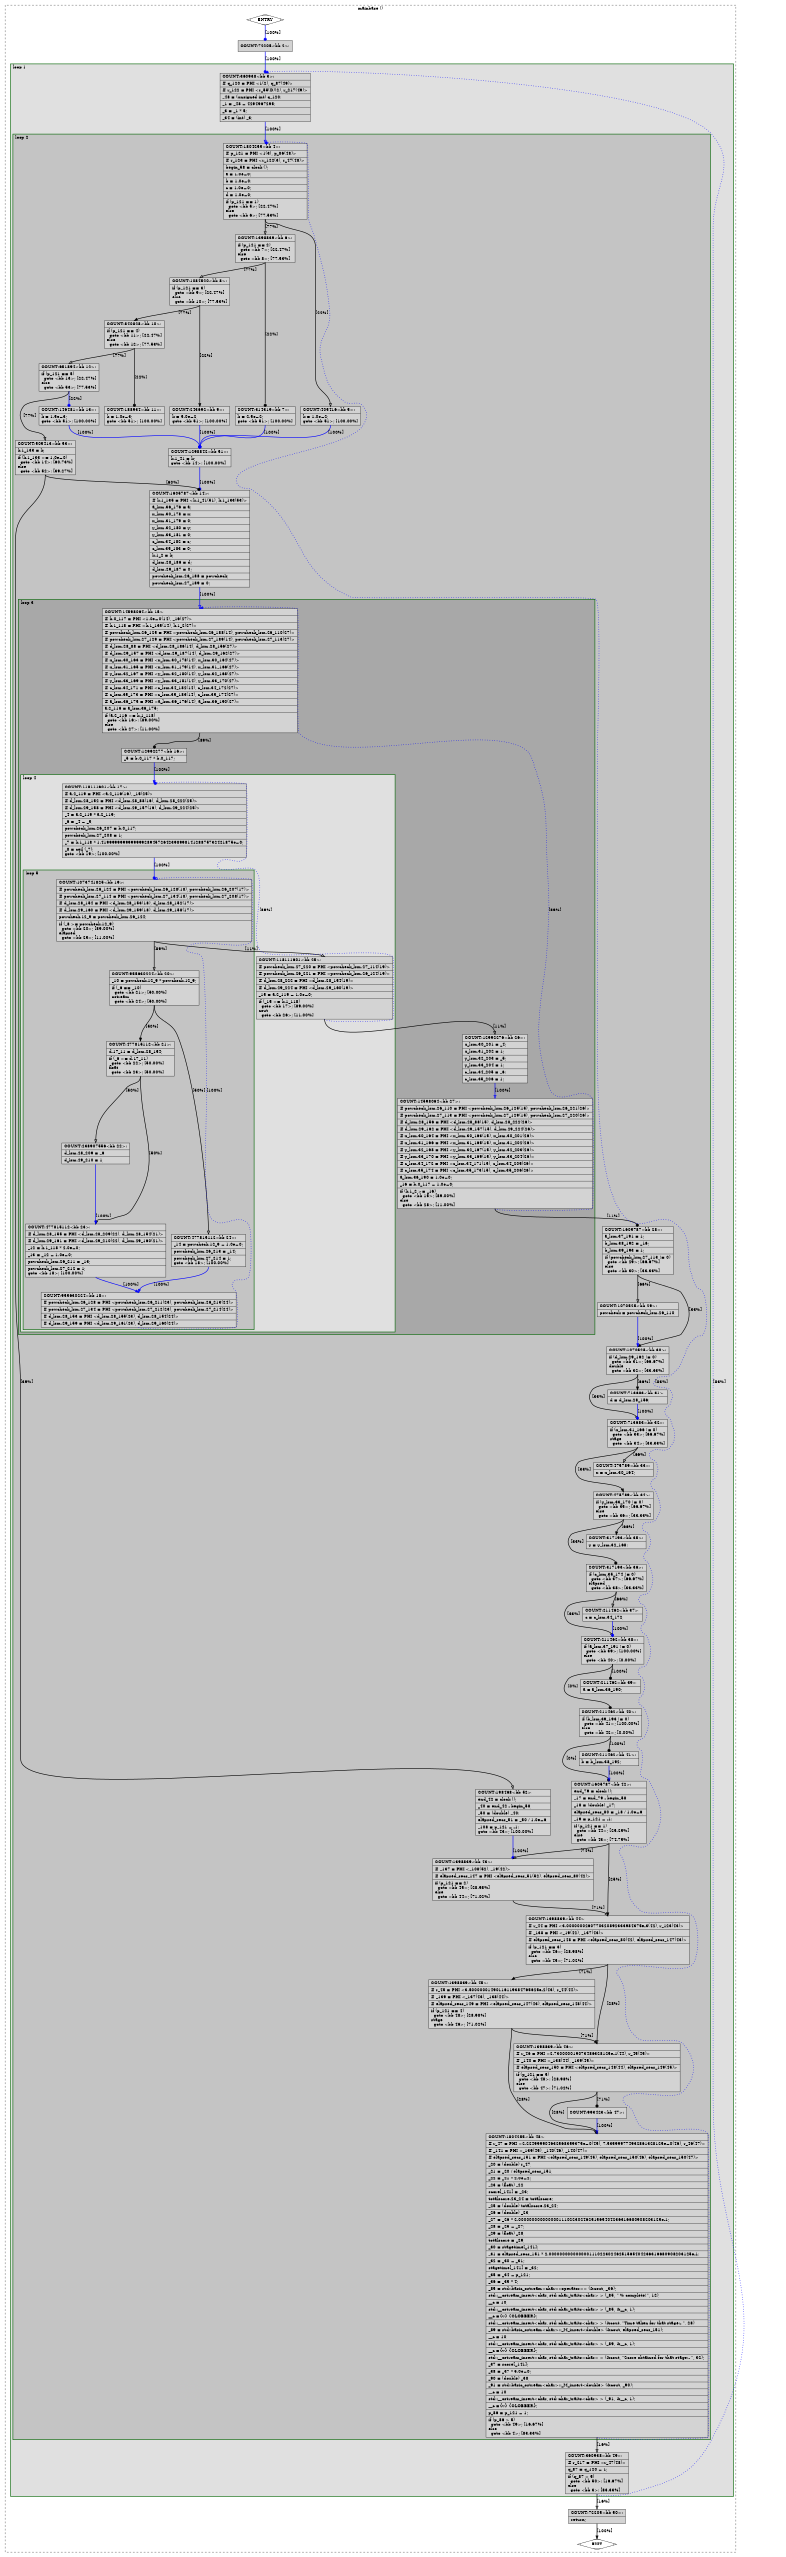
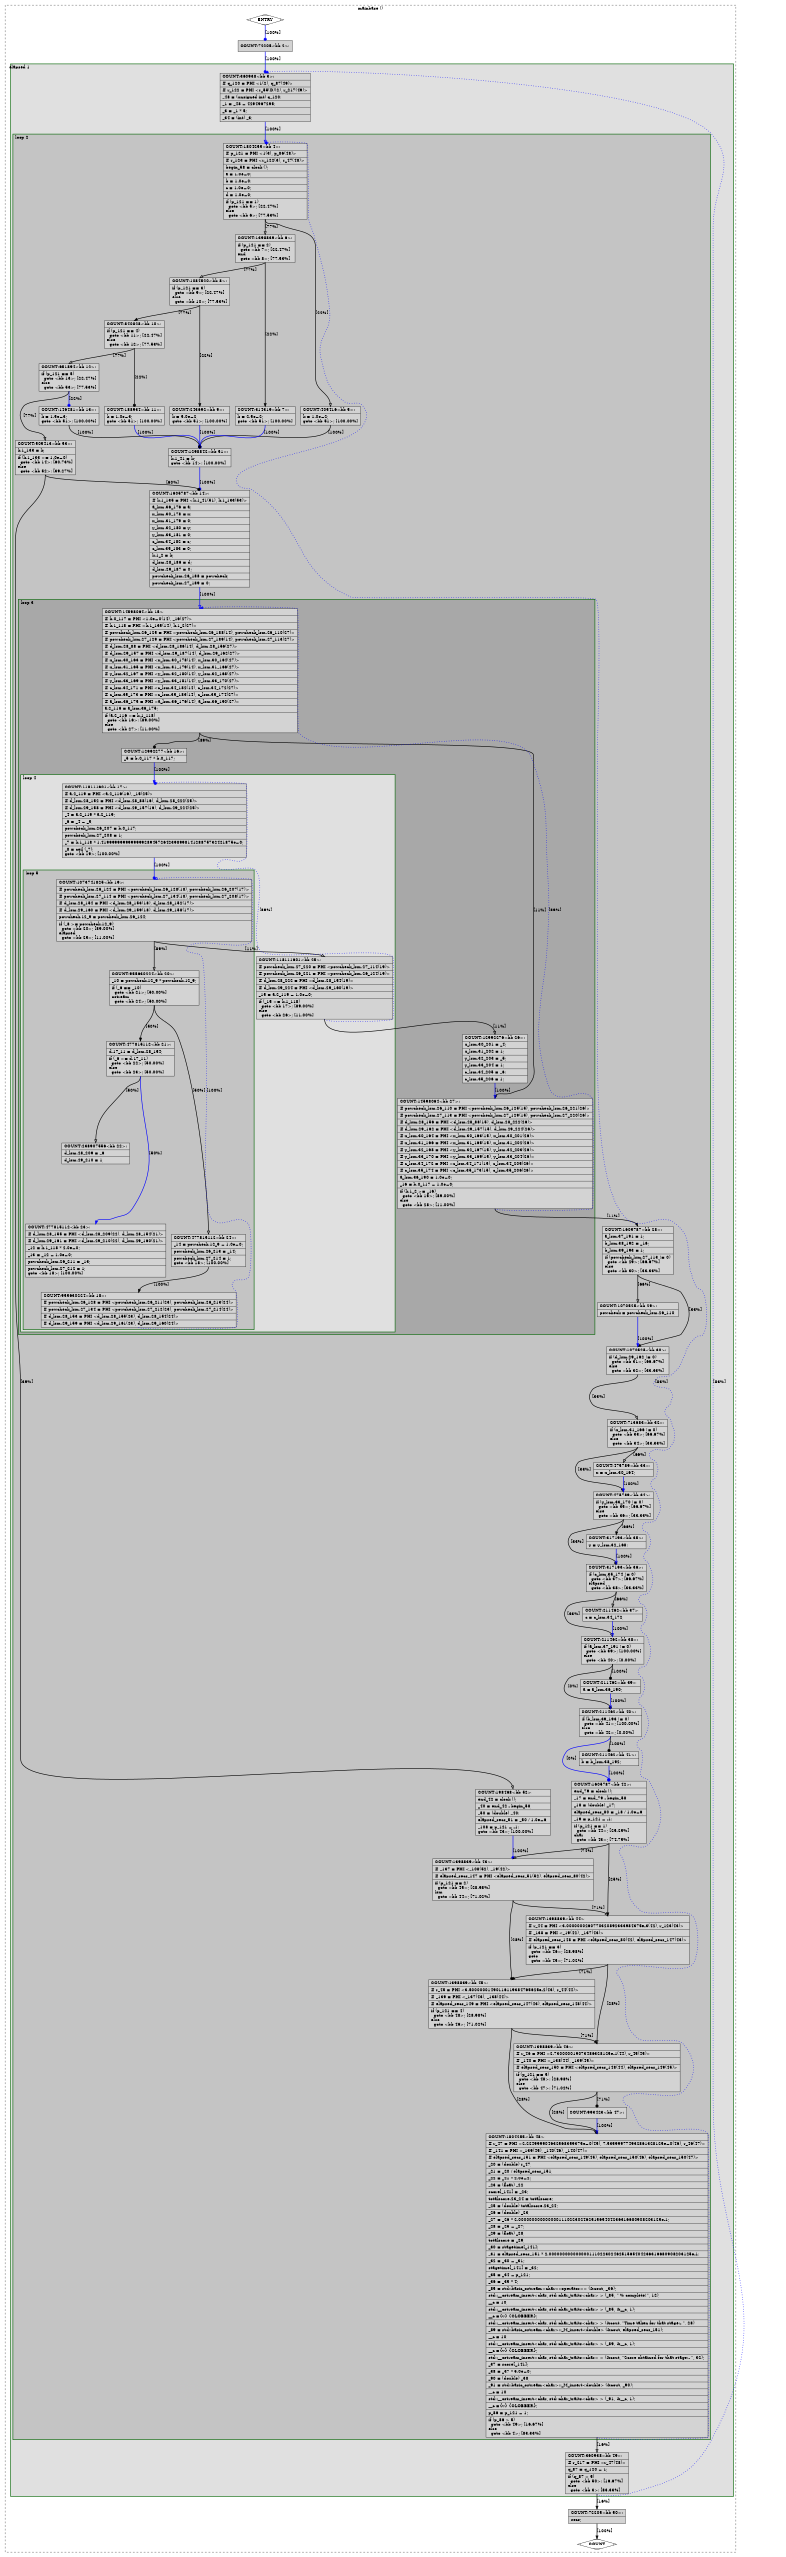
(20, 67) -> (20, 67)
(242, 254) -> (242, 254)
(265, 333) -> (265, 333)
(133, 437) -> (133, 437)
(266, 437) -> (266, 437)
none -> (156, 438)
none -> (533, 770)
(263, 1011) -> (263, 1011)
(114, 1068) -> (113, 1068)
(149, 1164) -> (149, 1164)
(96, 1193) -> none
(565, 1217) -> (565, 1217)
(175, 1280) -> (175, 1280)
(116, 1284) -> none
(616, 1366) -> (613, 1366)
(638, 1397) -> none
(616, 1439) -> (614, 1439)
none -> (623, 1483)
none -> (616, 1555)
(613, 1628) -> (613, 1628)
none -> (611, 1700)
(564, 1758) -> (564, 1758)
(609, 1772) -> (609, 1772)
(578, 1835) -> (579, 1835)
(439, 1892) -> (439, 1892)
none -> (510, 1939)
(533, 1956) -> (533, 1956)
(437, 2020) -> (435, 2020)
(597, 2500) -> (597, 2500)
(579, 2520) -> (576, 2520)
(597, 2544) -> (597, 2544)
